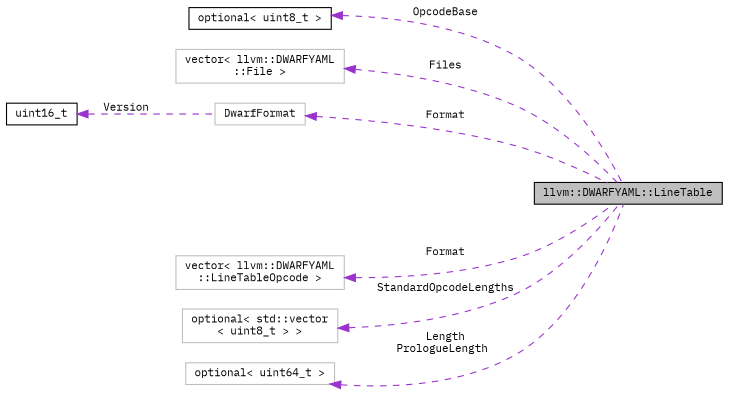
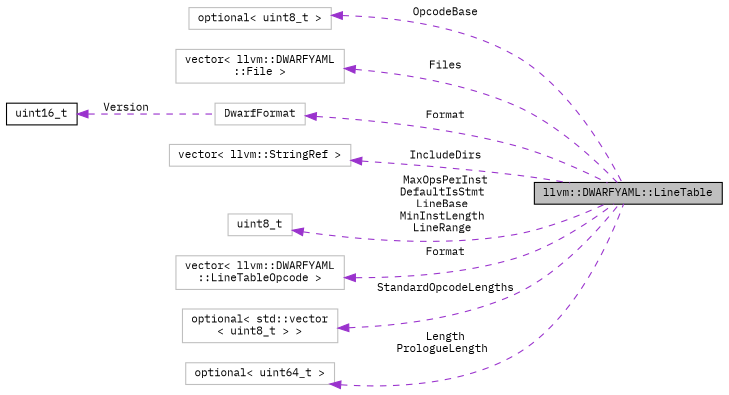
(260, 18) -> (260, 18)
none -> (260, 155)
none -> (260, 225)
